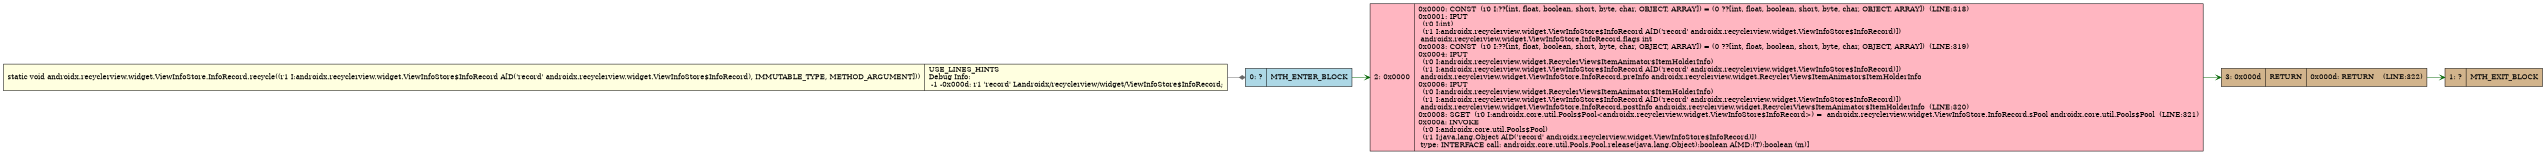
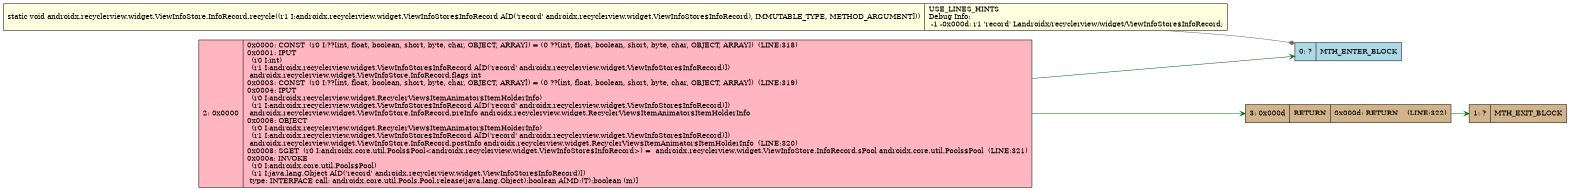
(1358, 77) -> (1161, 68)
(1445, 85) -> (280, 121)
